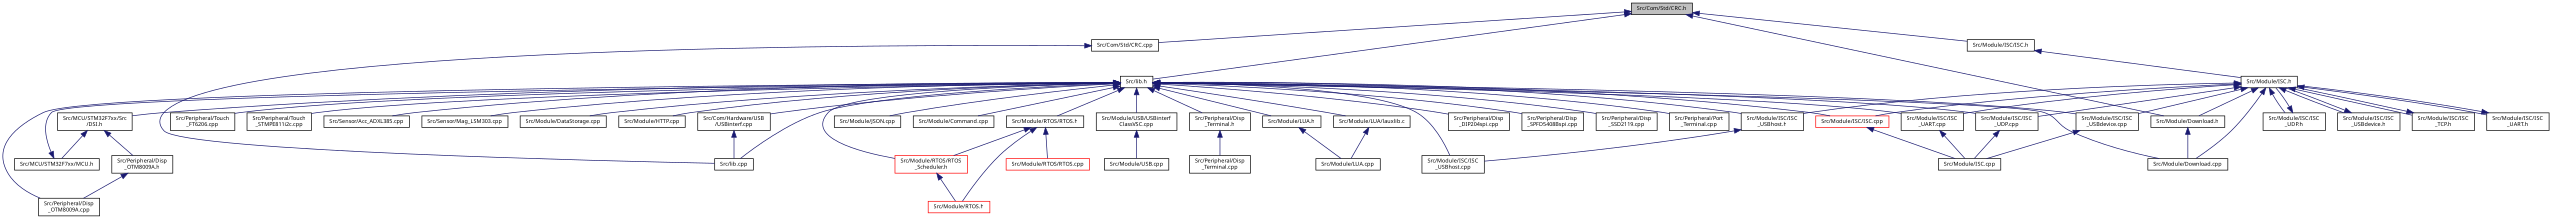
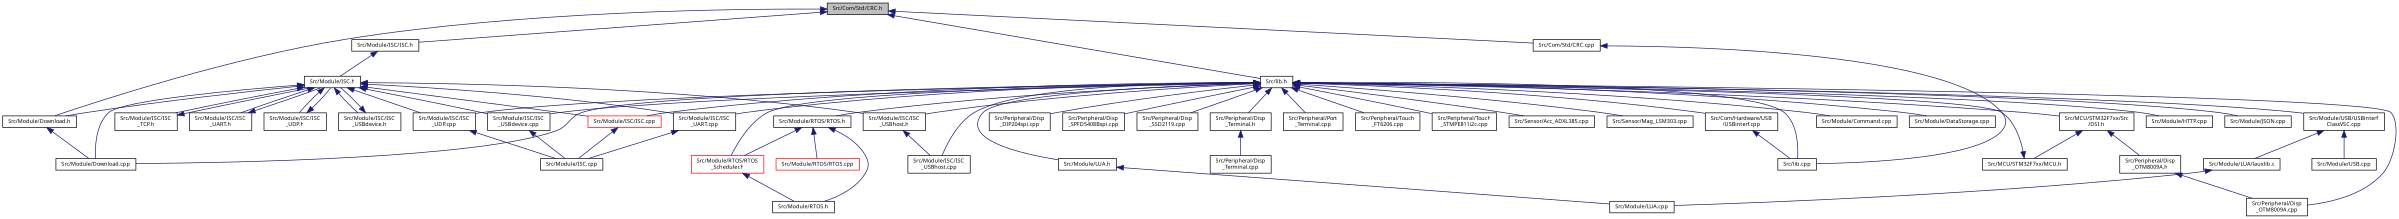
(1253, 100) -> (2286, 146)
(959, 207) -> (804, 207)
